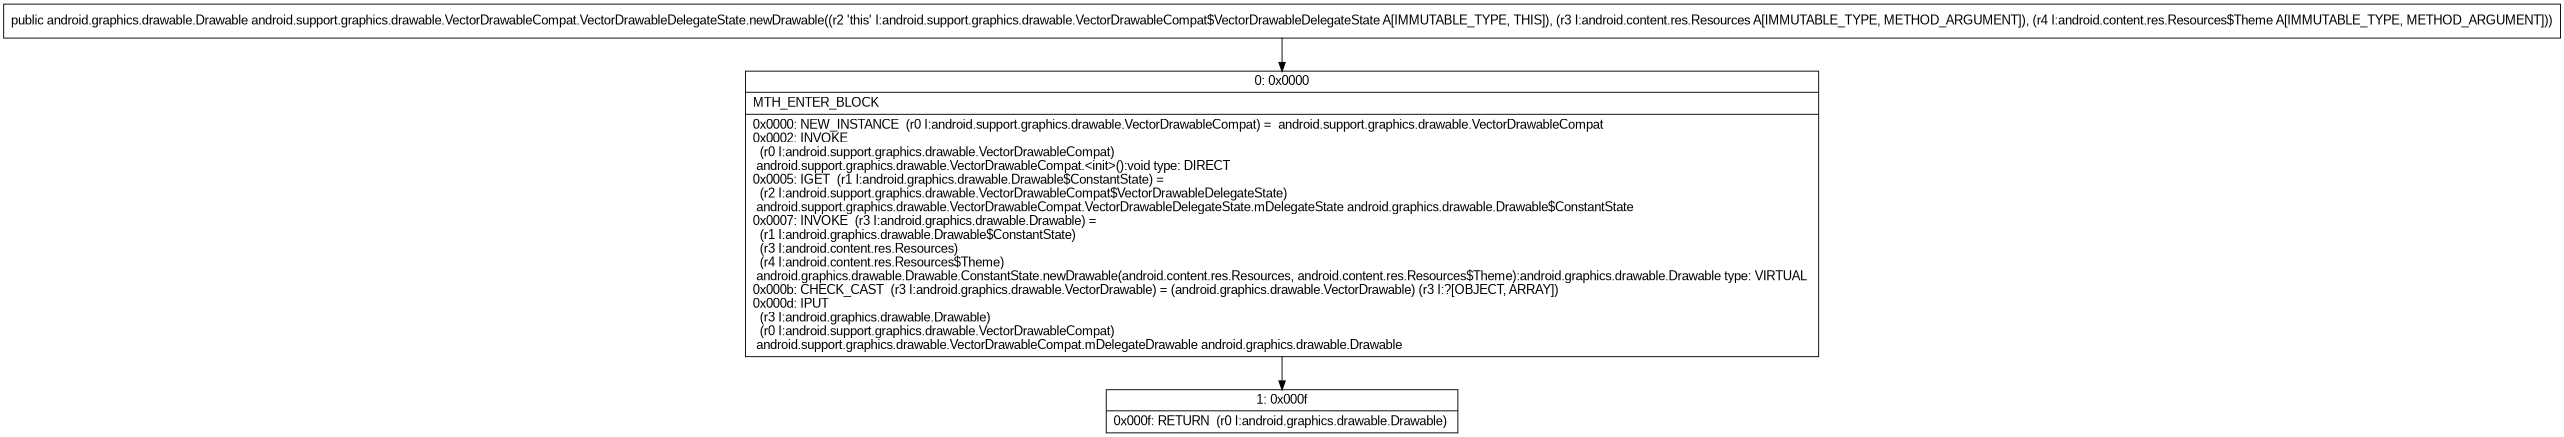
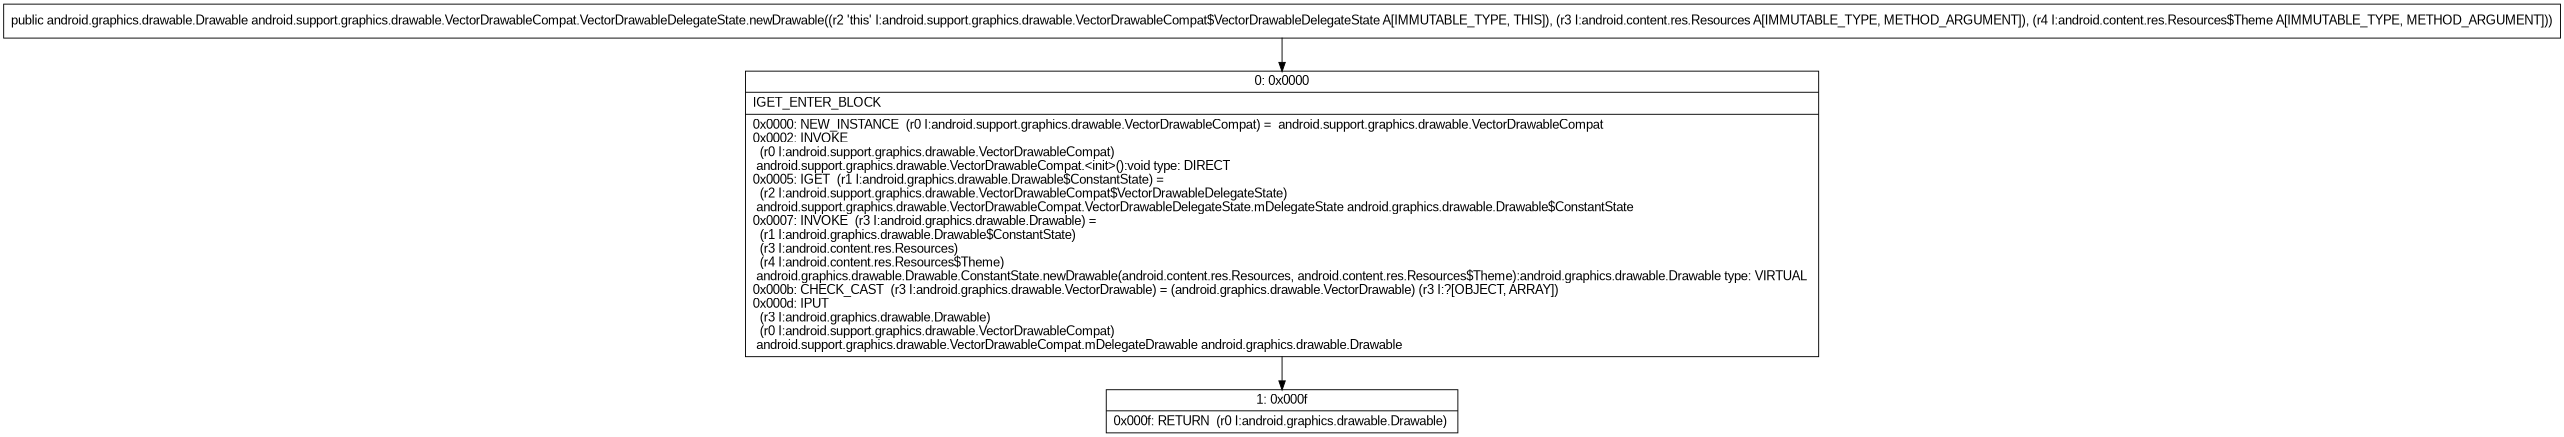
(816, 103) -> (817, 103)
